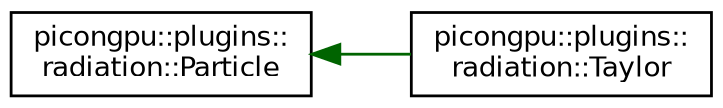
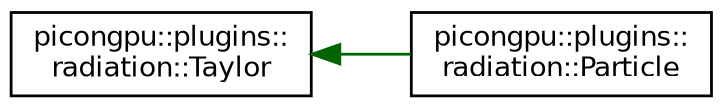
(376, 54) -> (376, 54)
